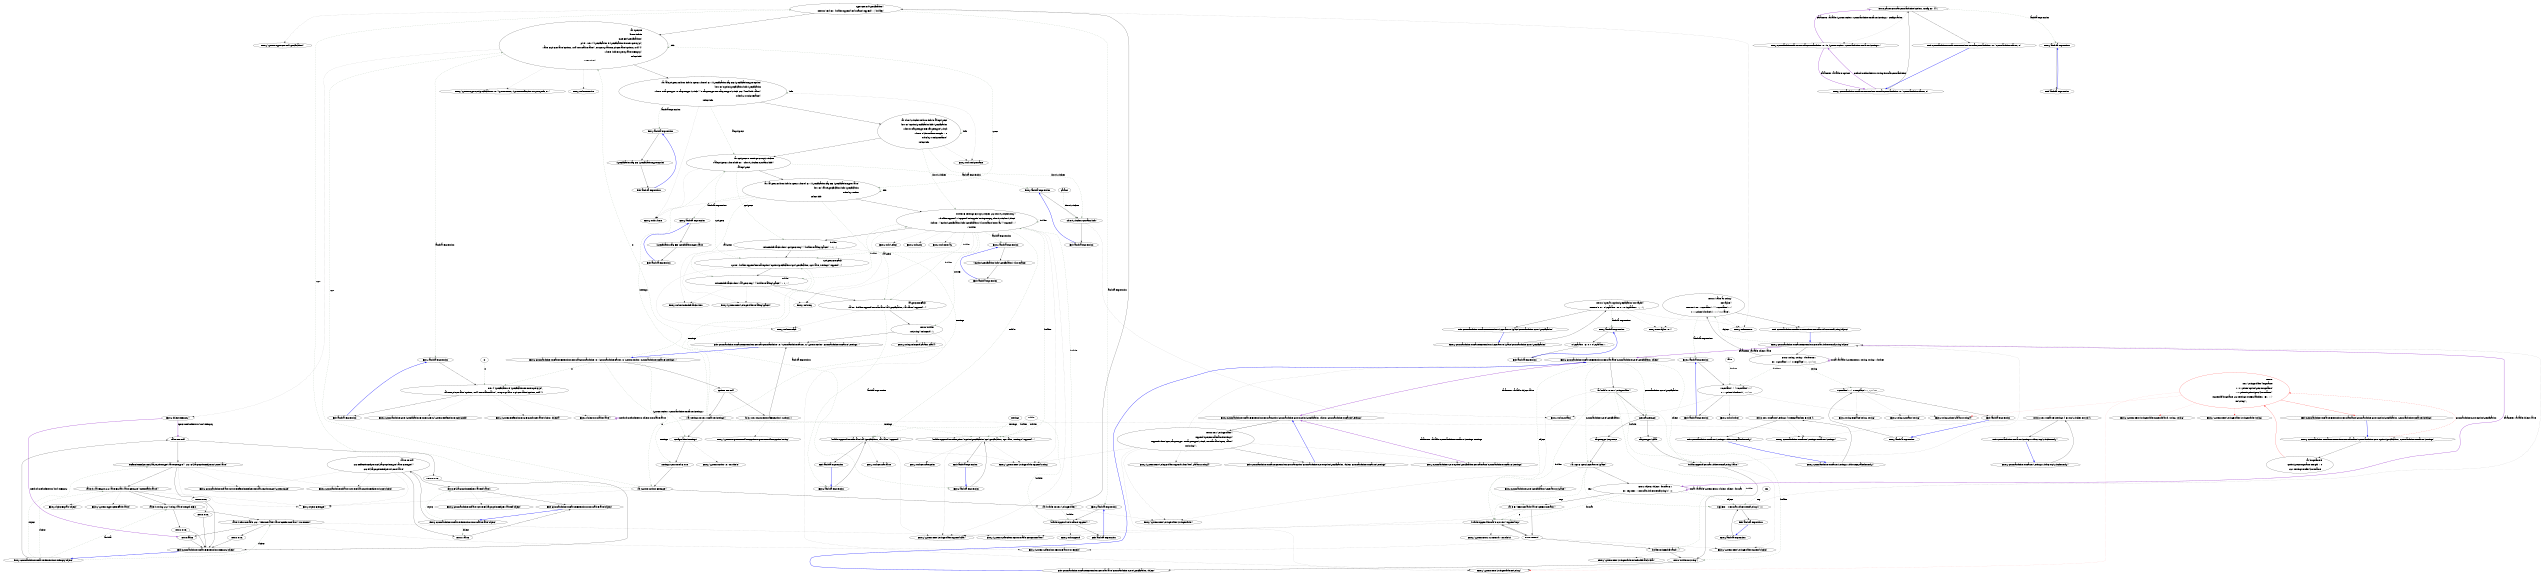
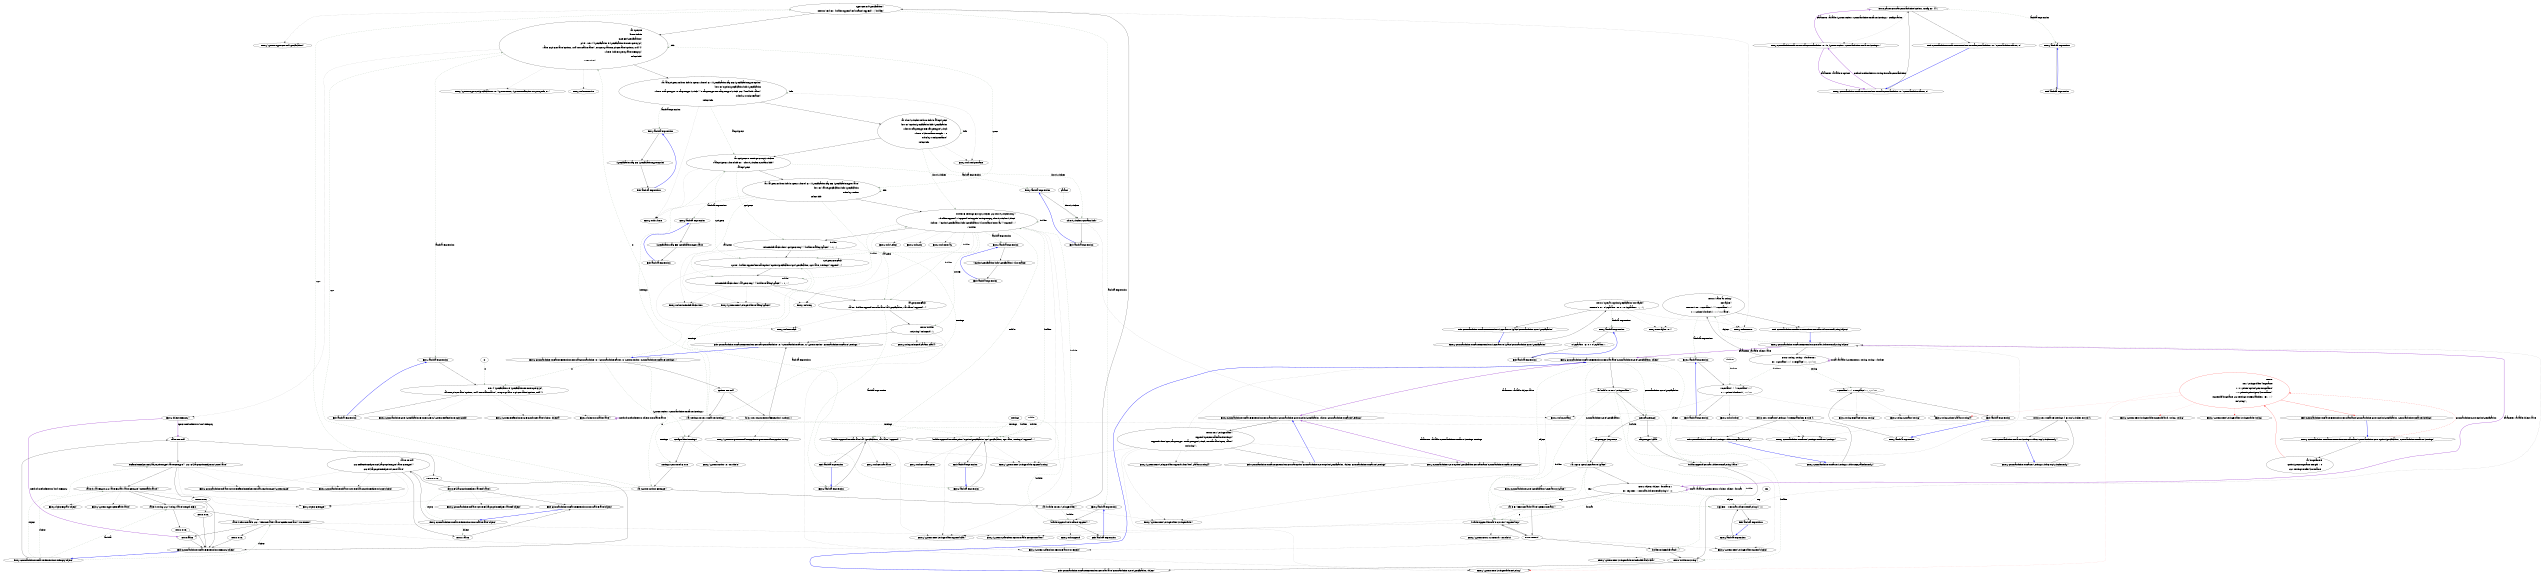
(1730, 360) -> (1730, 360)
